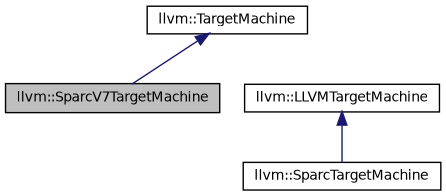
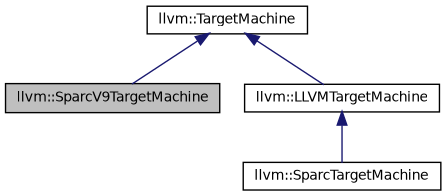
none -> (290, 63)
(113, 98) -> (113, 98)
